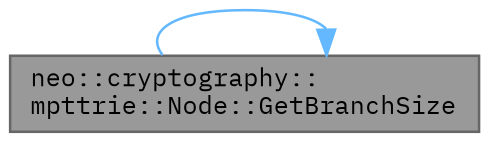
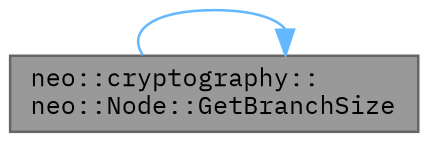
(245, 94) -> (214, 94)
